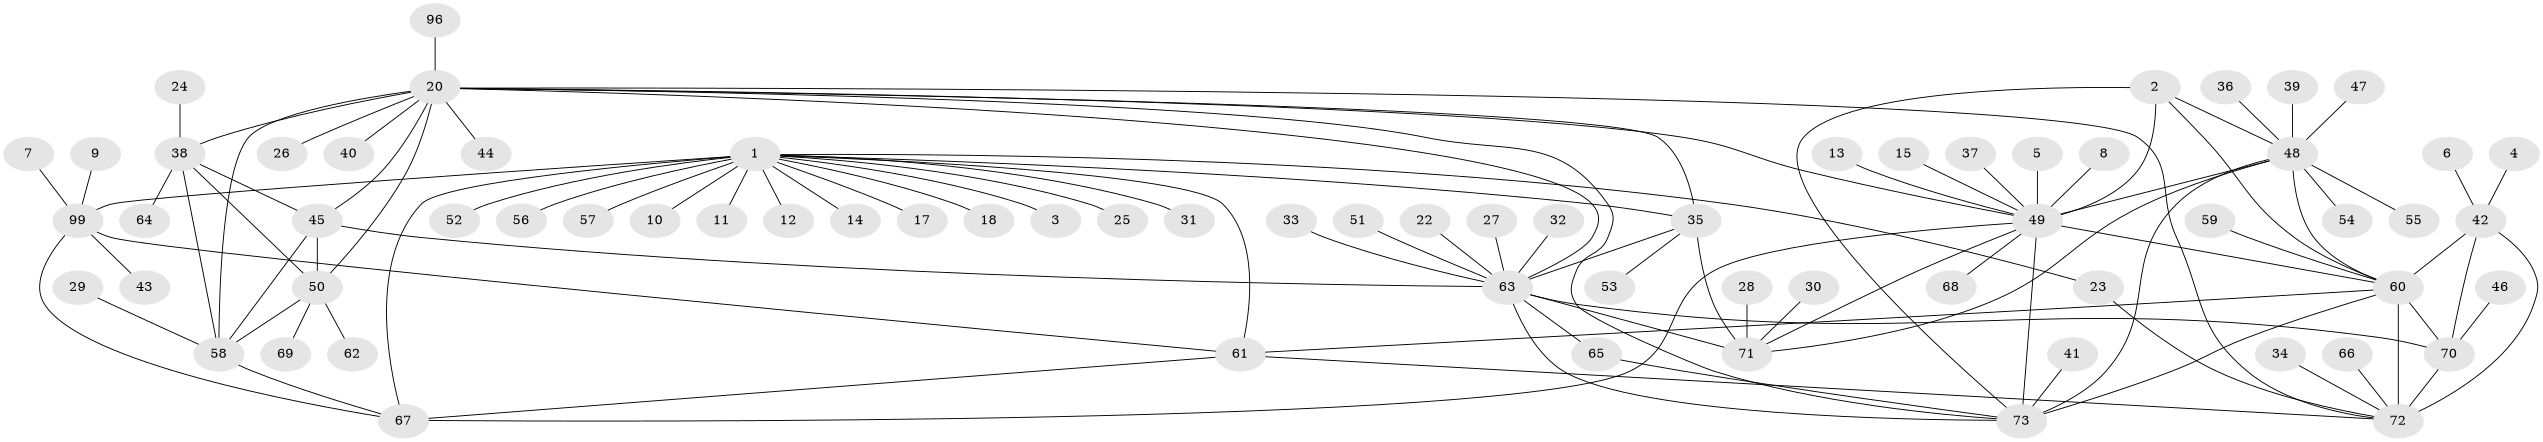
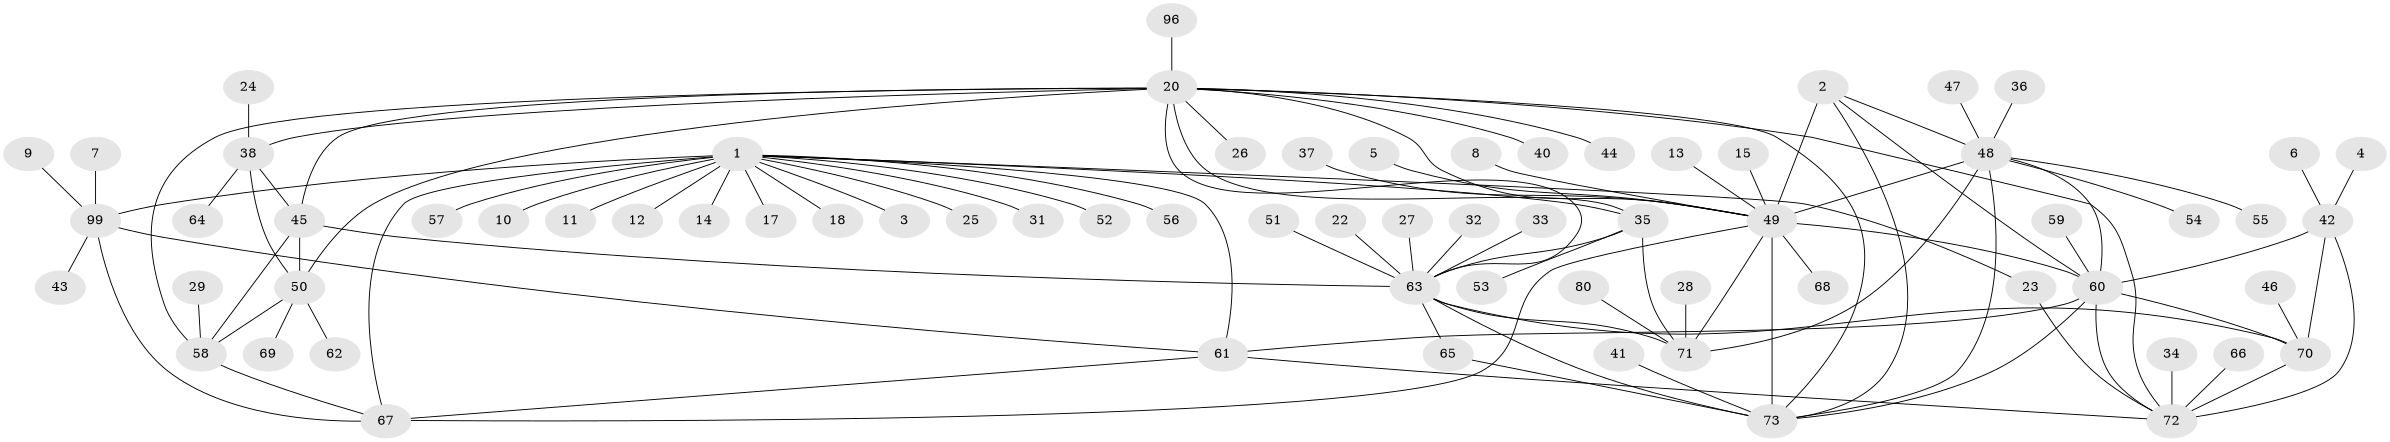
(2293, 87) -> none
(200, 258) -> none
(1814, 288) -> (1584, 288)
